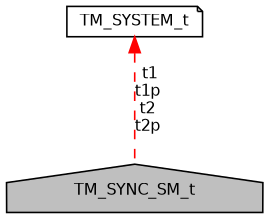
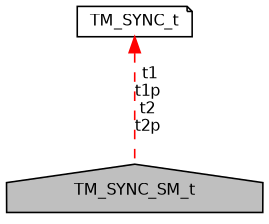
(135, 22) -> (135, 22)
